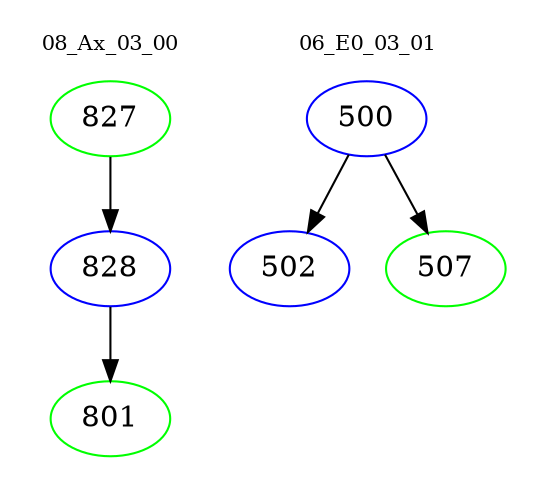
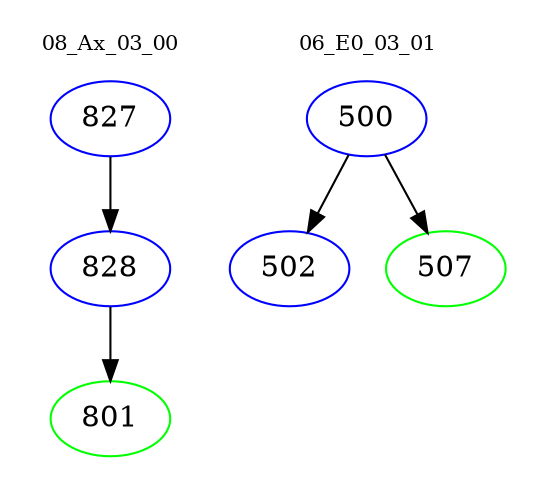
(110, 119) -> (110, 119)
